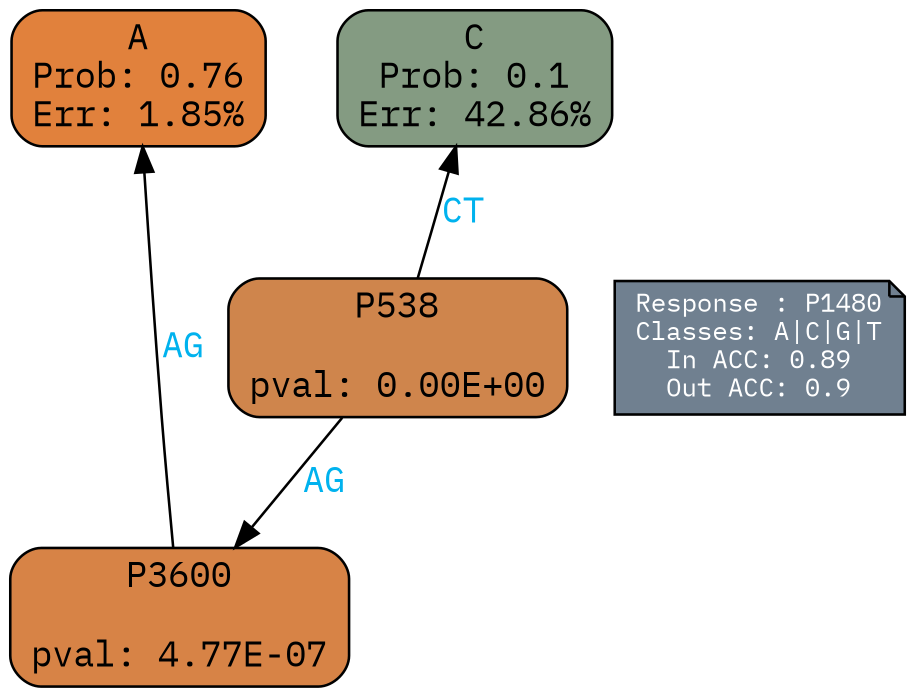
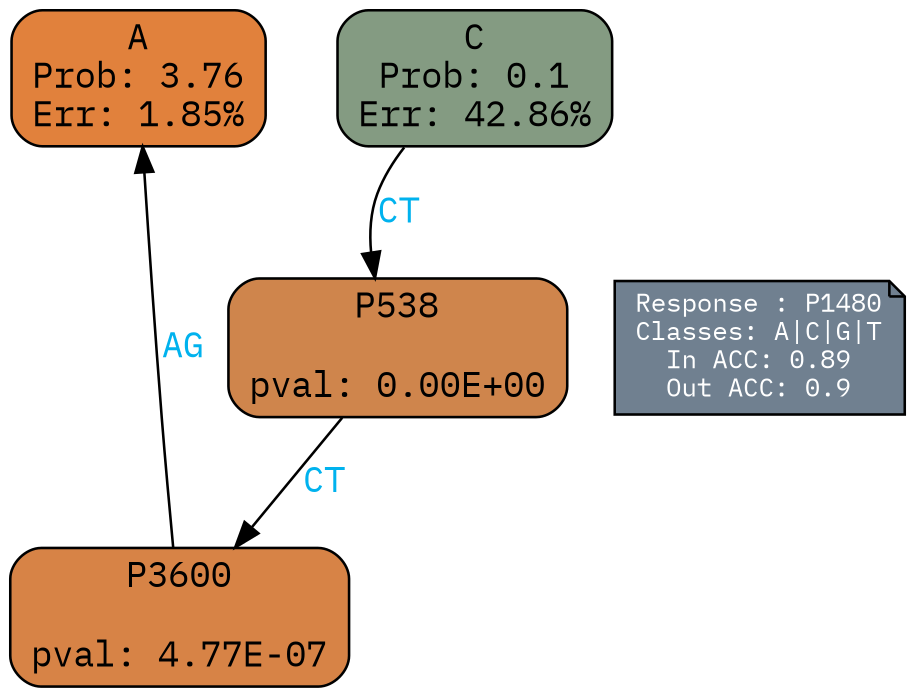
(139, 78) -> (139, 78)
(433, 225) -> (376, 197)
(325, 483) -> (325, 483)
